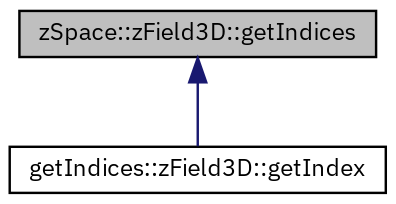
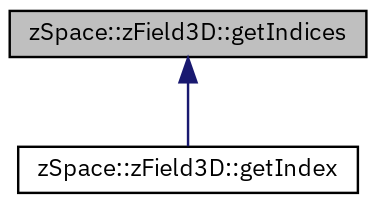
(198, 170) -> (188, 170)
